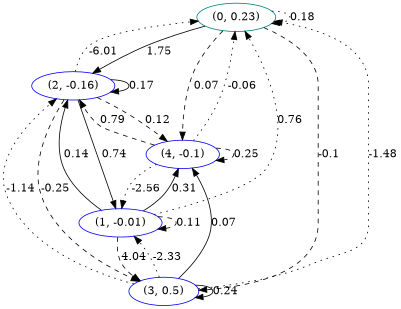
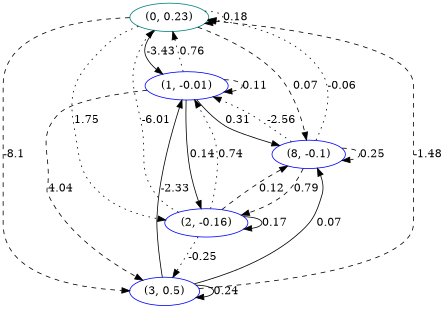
(151, 44) -> (75, 130)
none -> (145, 52)
(96, 151) -> (217, 156)
(183, 154) -> (309, 154)
(329, 154) -> (14, 154)
(369, 193) -> (413, 163)
(46, 207) -> (188, 254)
(20, 218) -> none
(151, 259) -> (160, 187)
